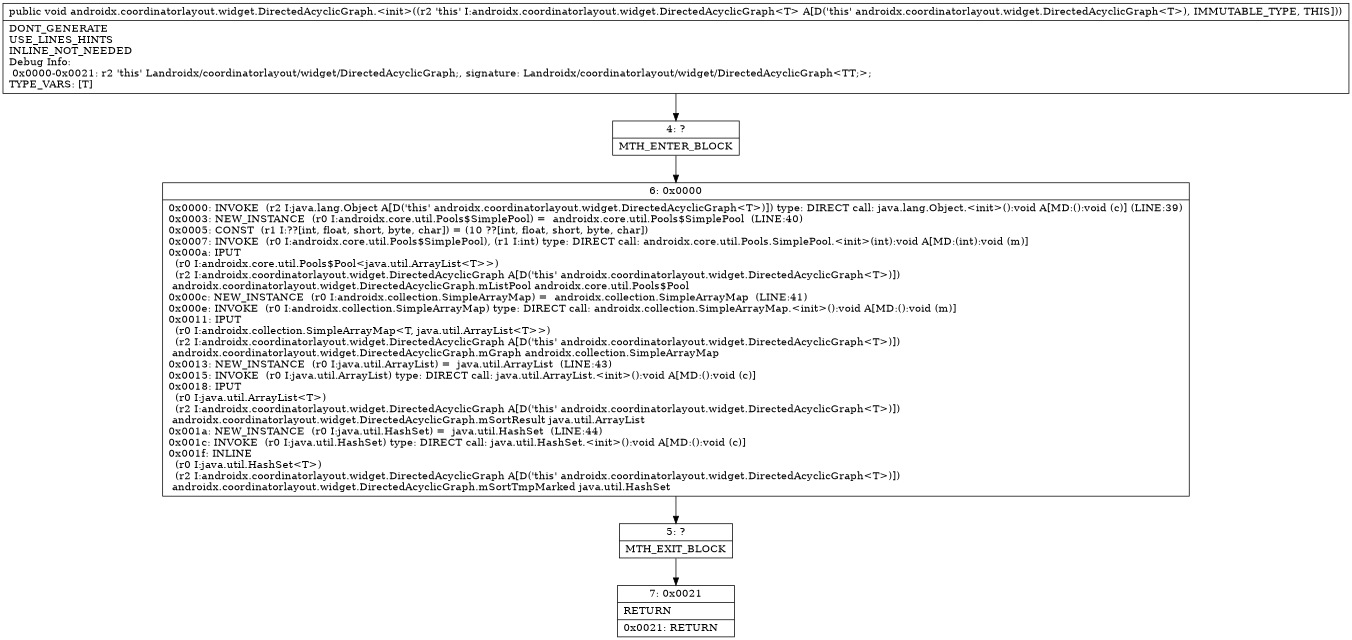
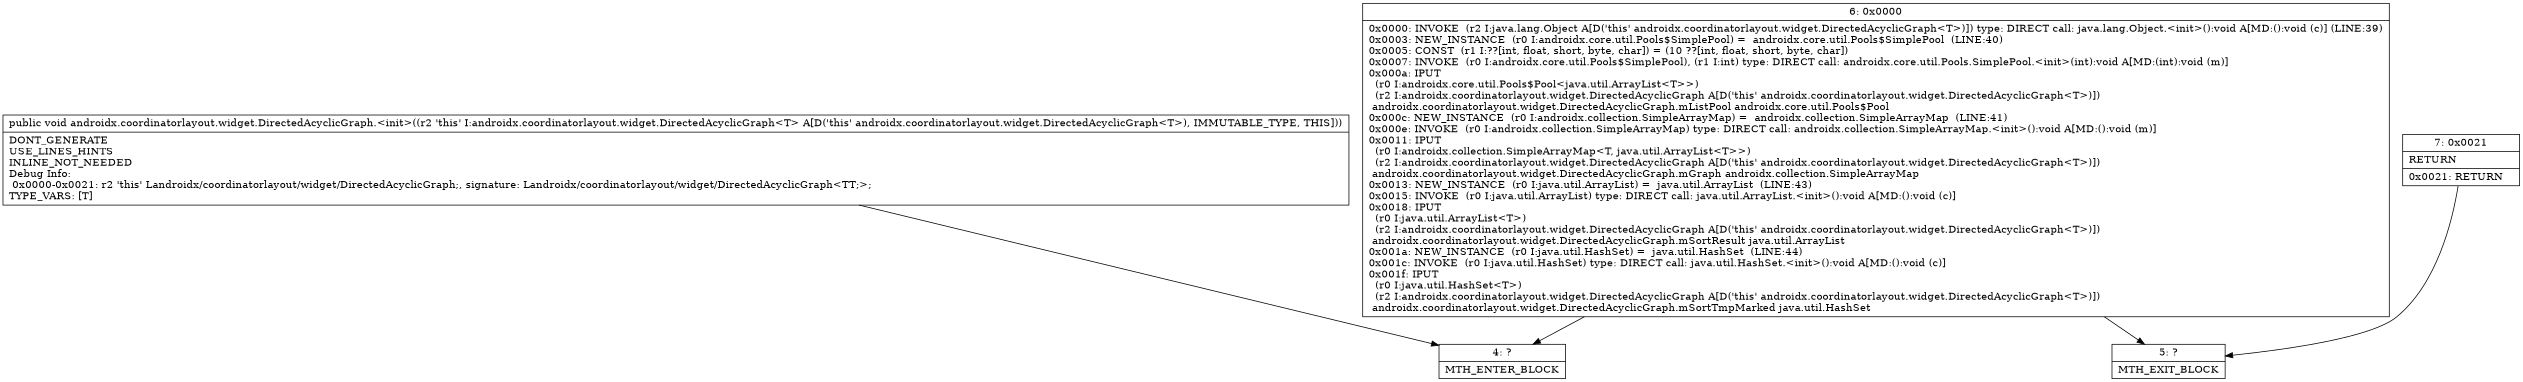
(676, 165) -> (1562, 329)
(214, 454) -> (1407, 274)
(676, 568) -> (2387, 323)
